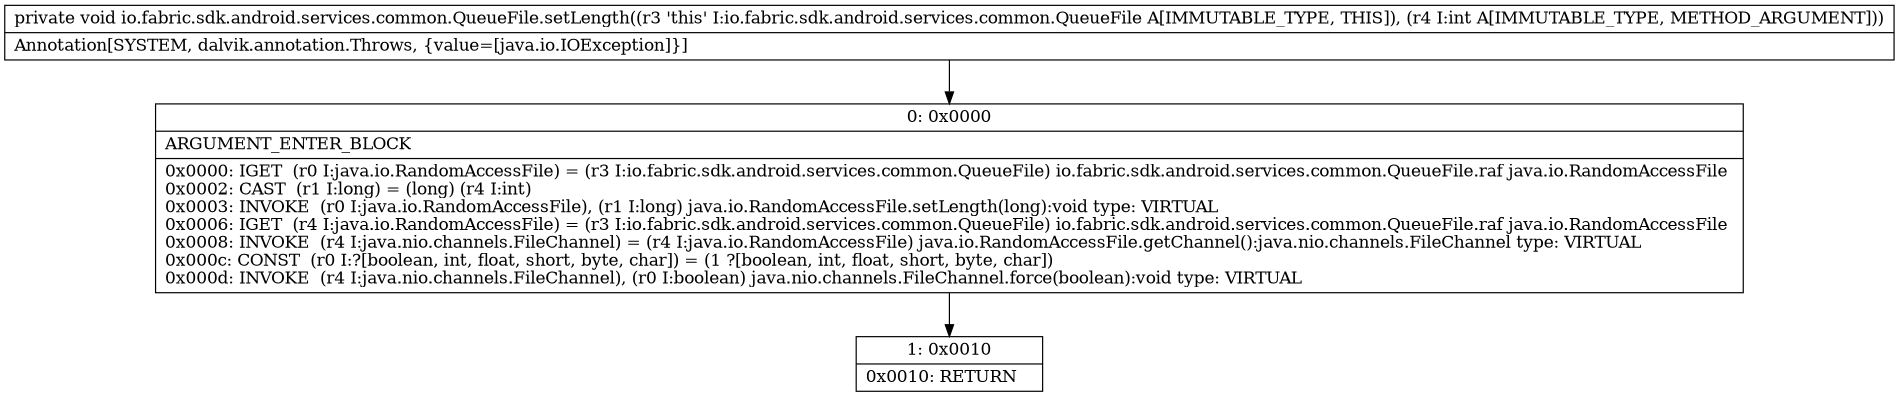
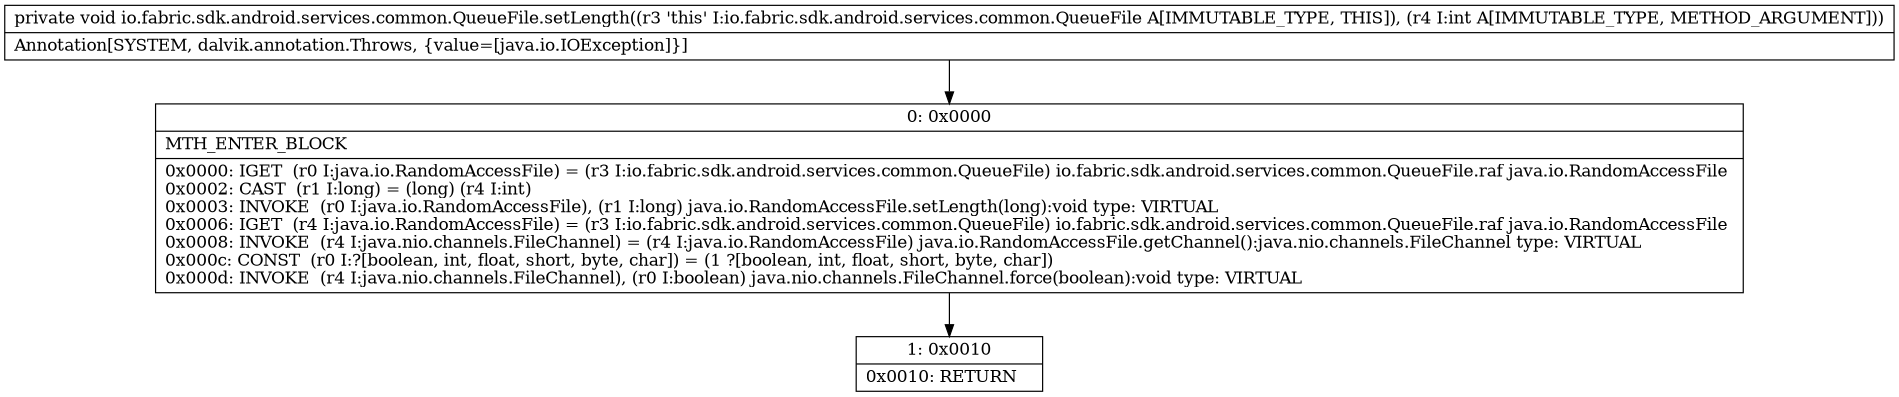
(289, 144) -> (256, 144)
